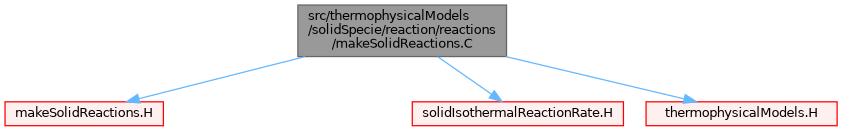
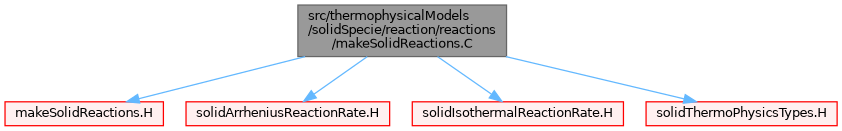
none -> (288, 114)
(742, 114) -> (742, 114)
